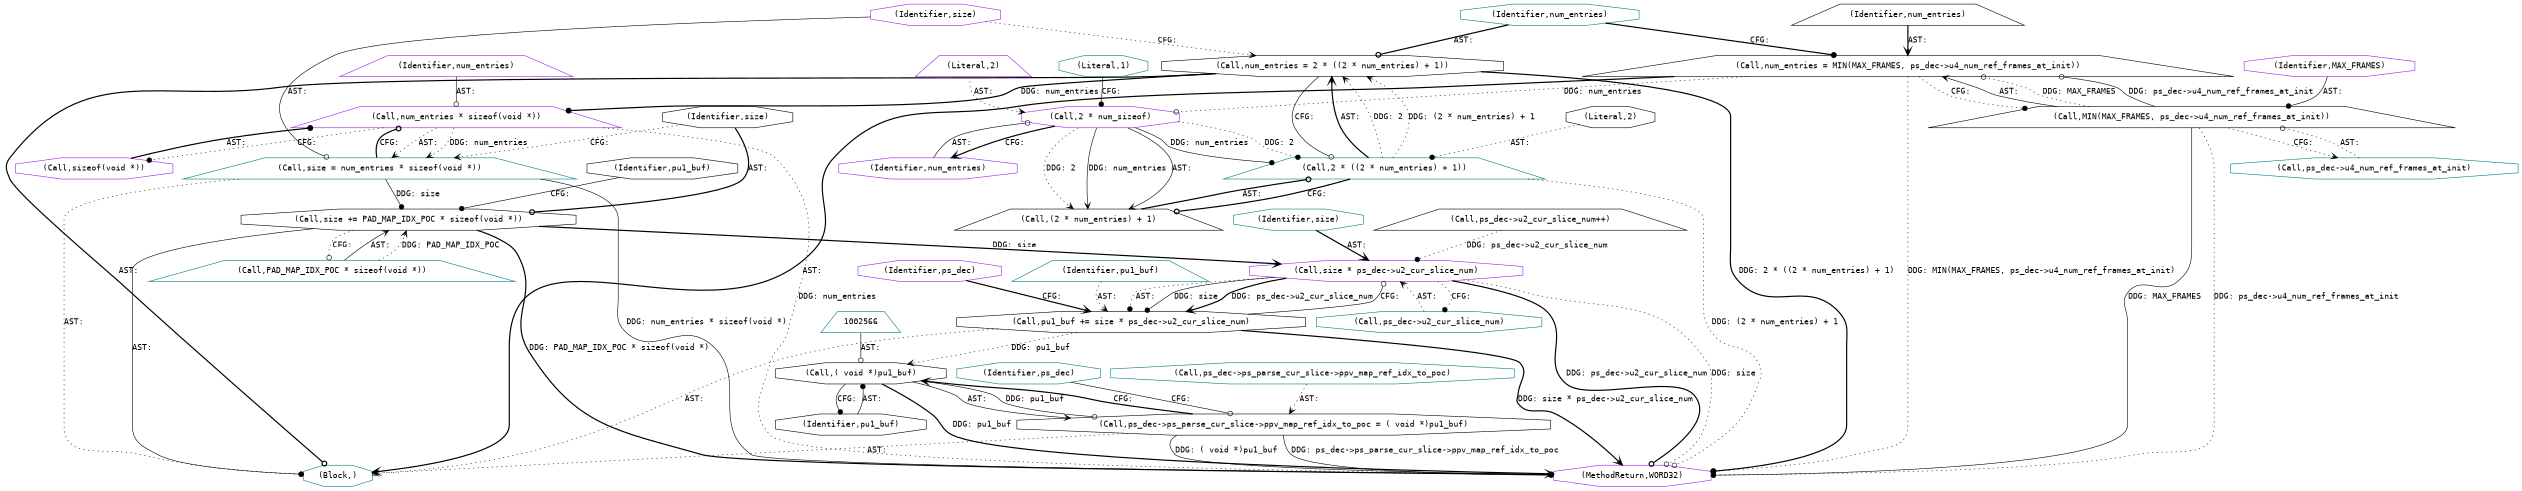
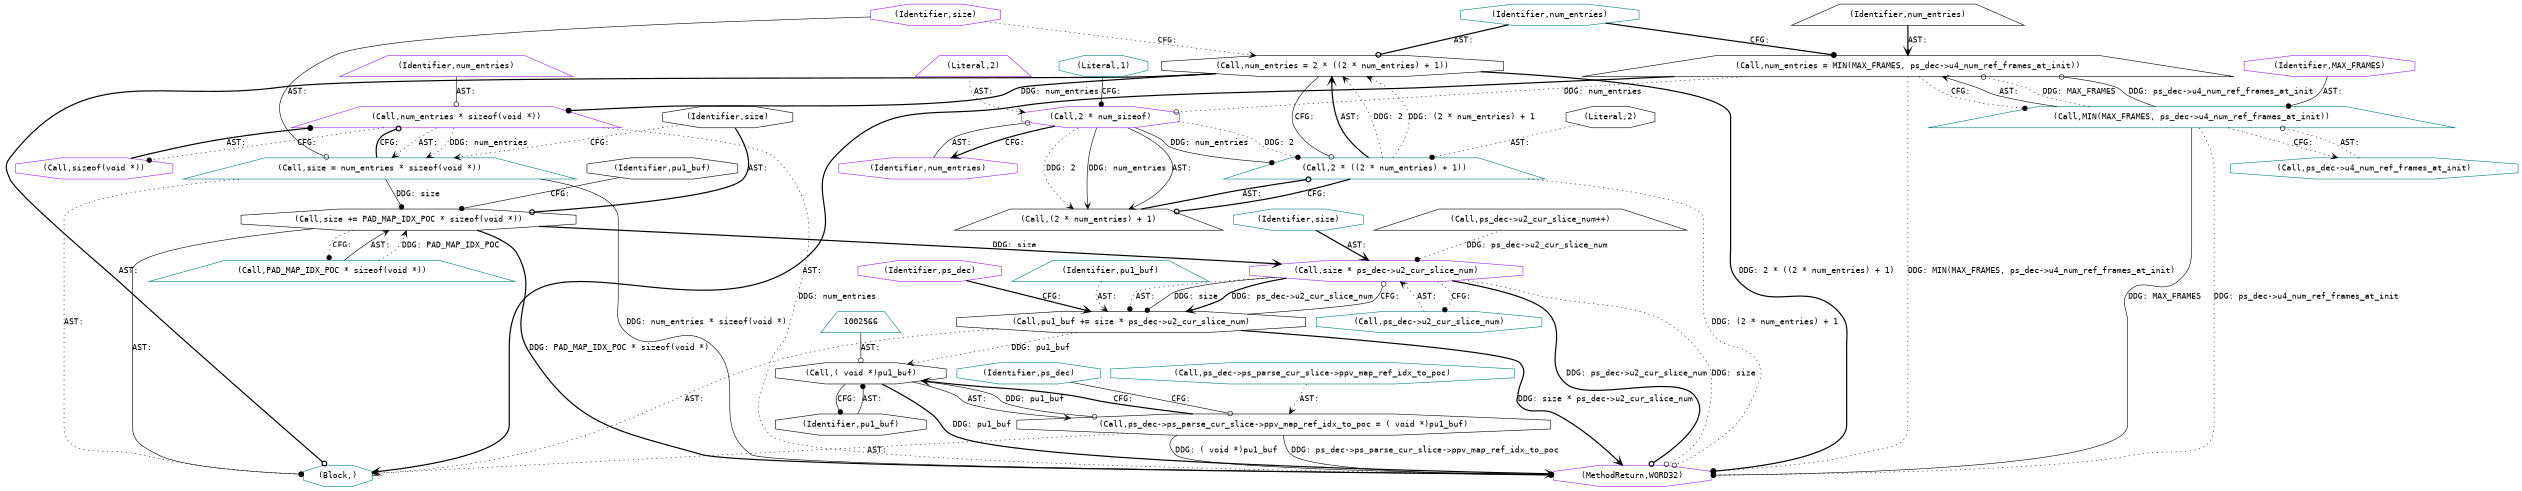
(2192, 117) -> (2192, 117)
(336, 238) -> (336, 238)
